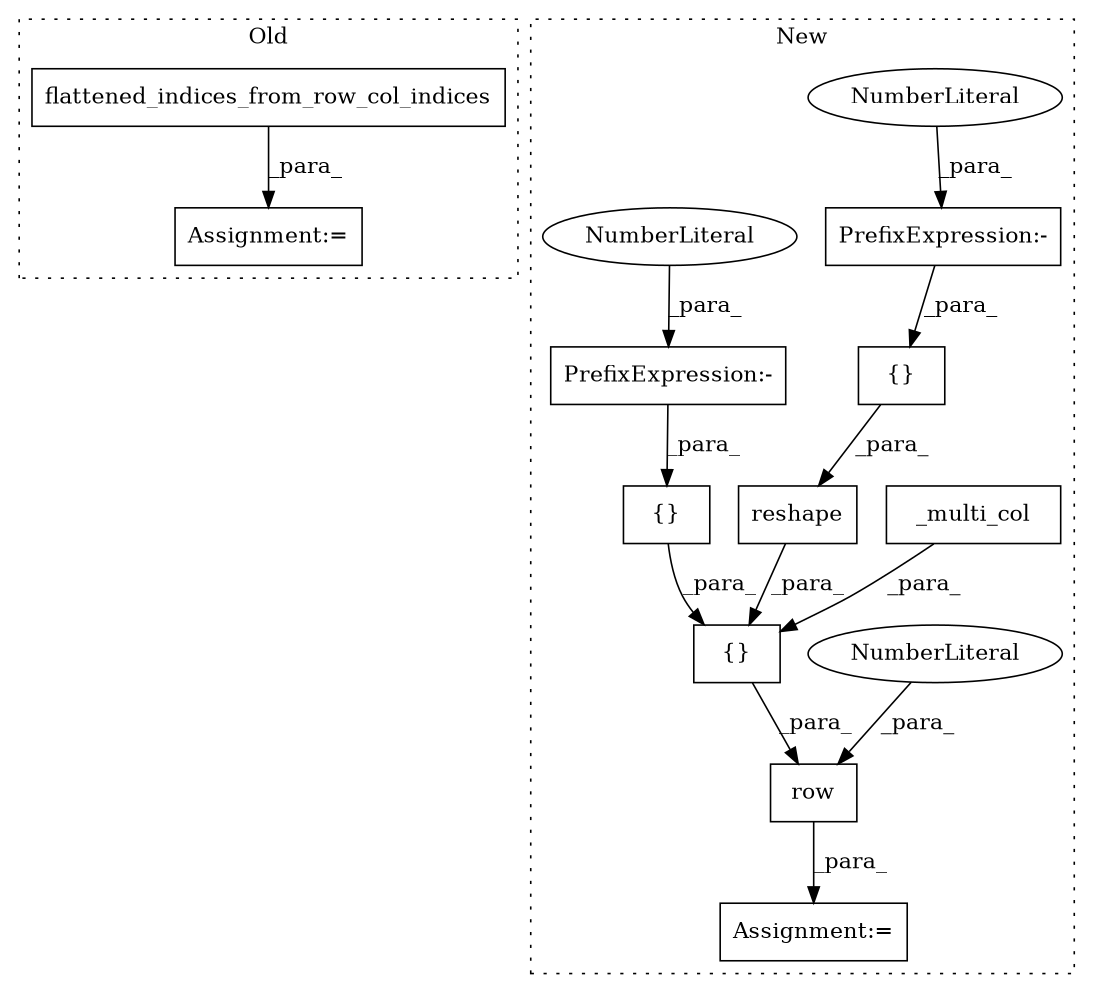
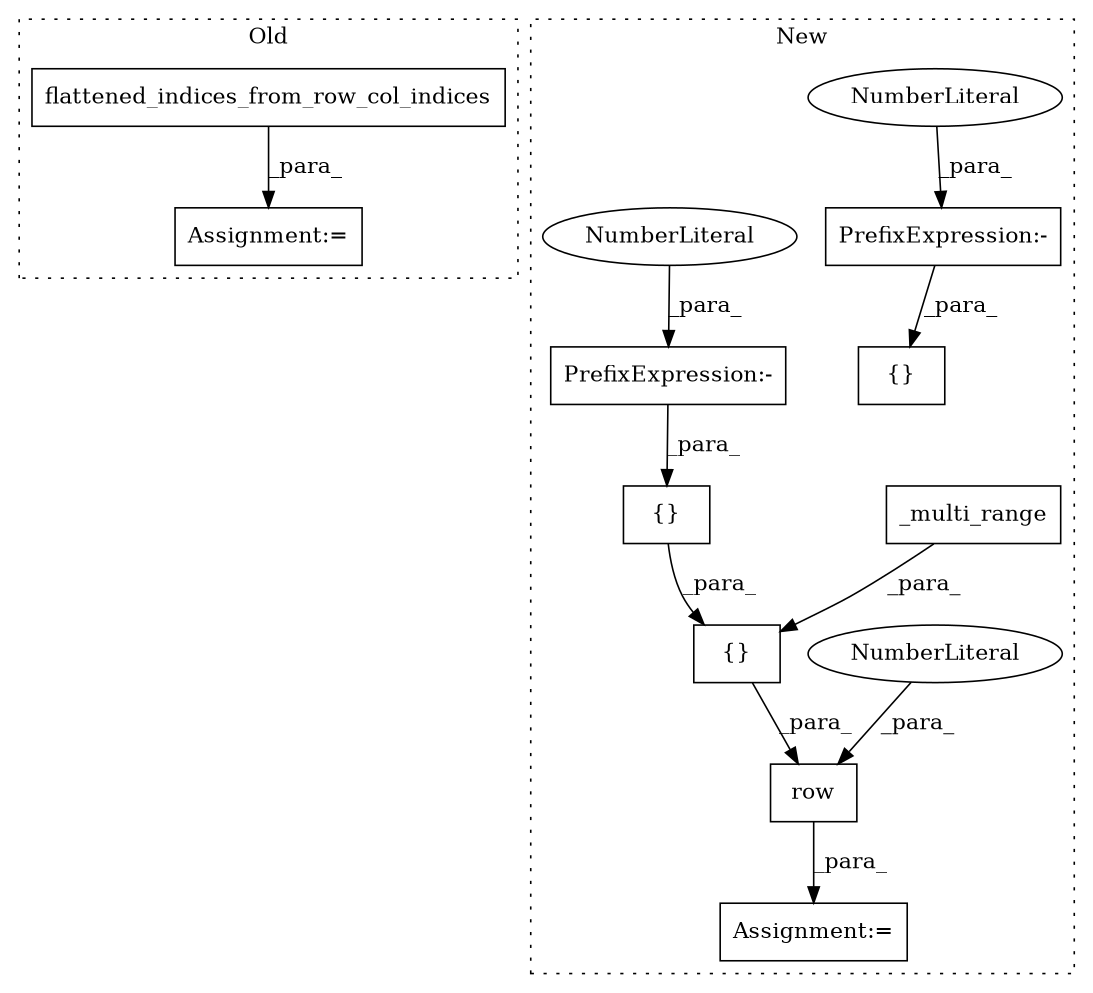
(798, 515) -> none
(974, 515) -> (974, 515)
